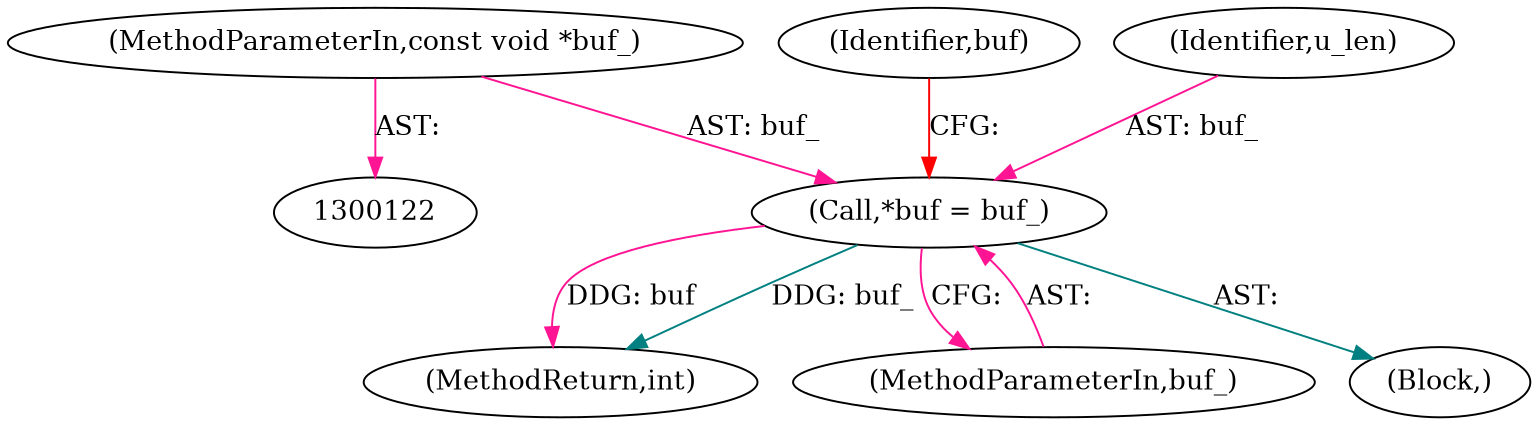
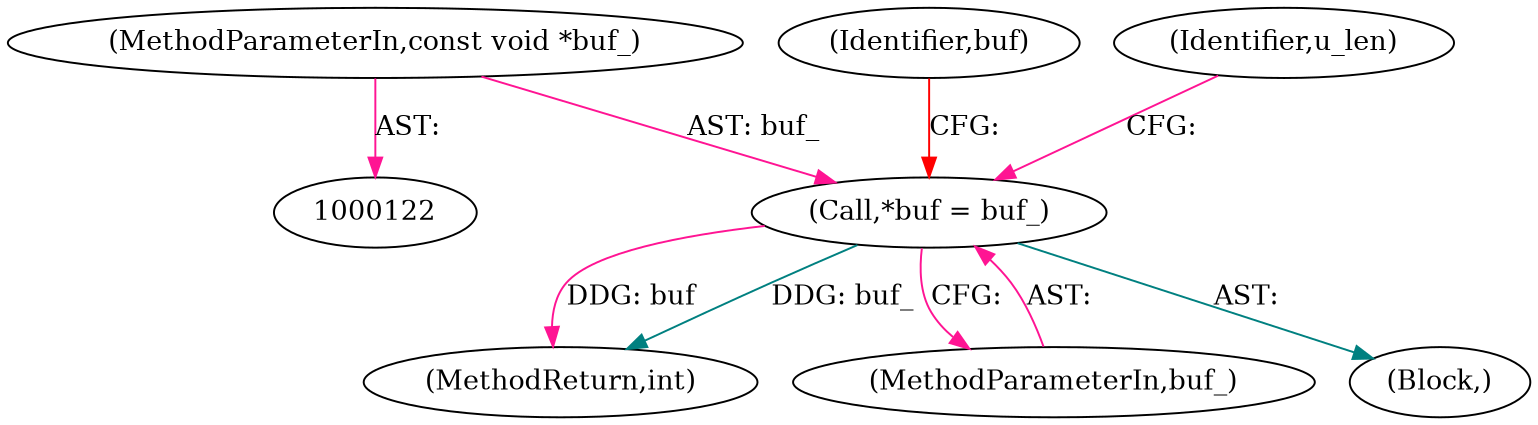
(1192, 128) -> (1166, 128)
(375, 213) -> (375, 213)
